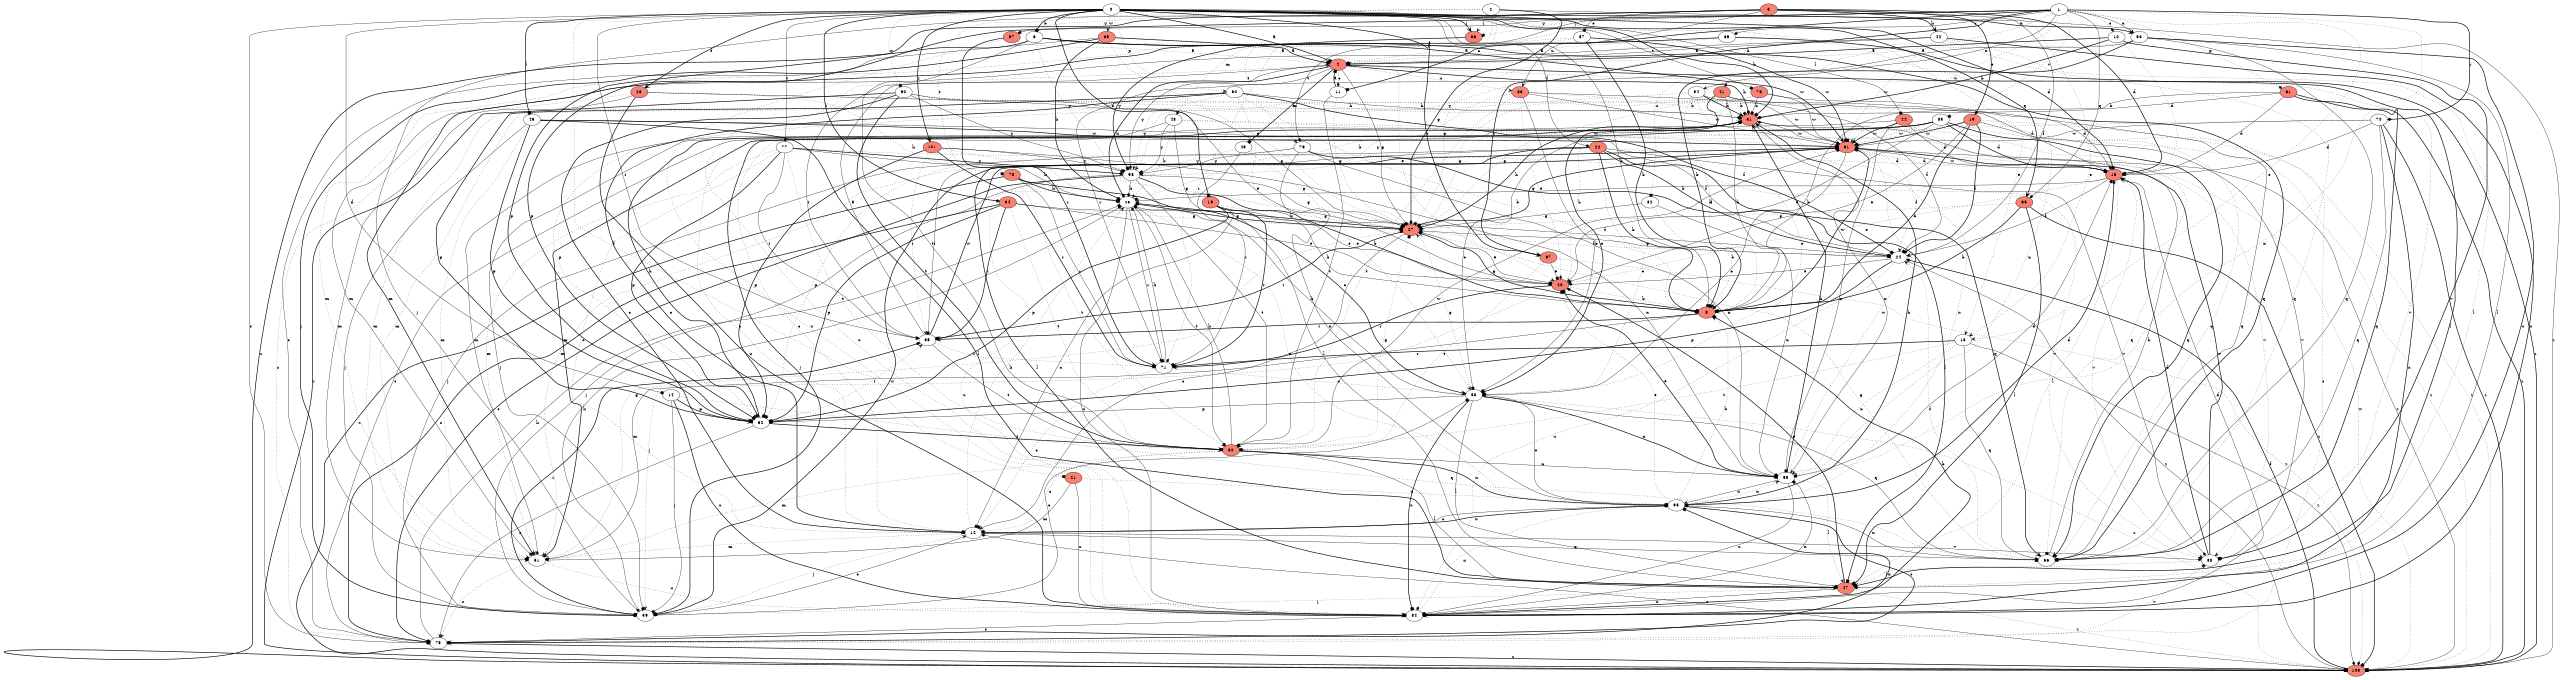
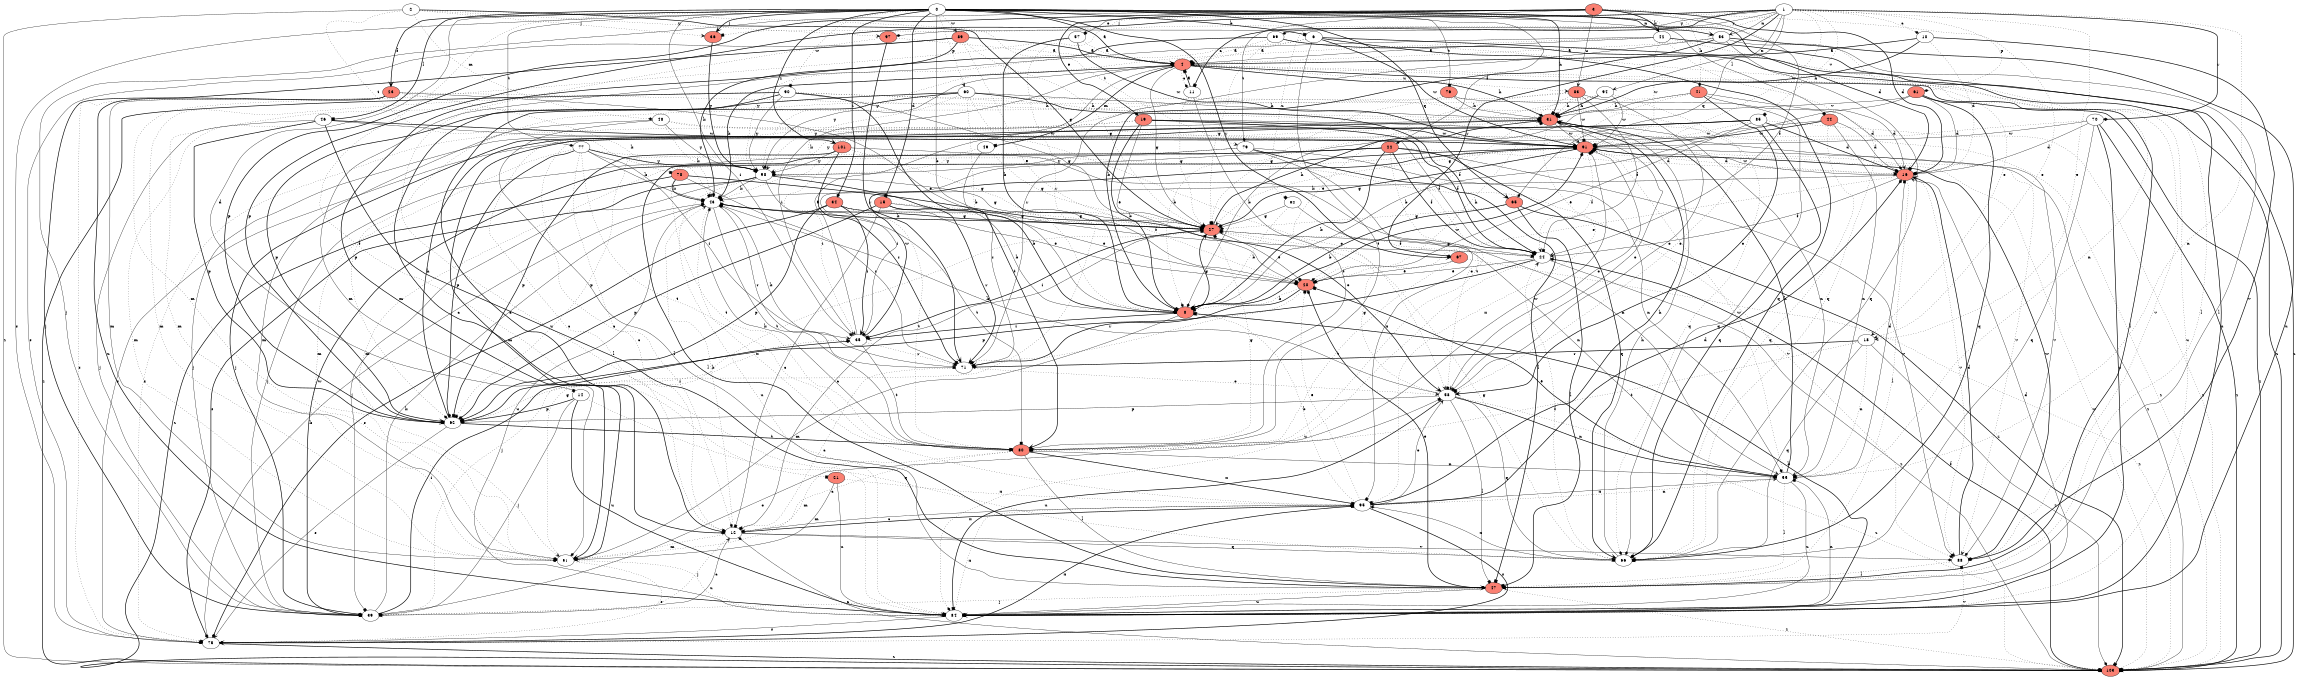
(2111, 106) -> (1833, 106)
(1811, 118) -> none
